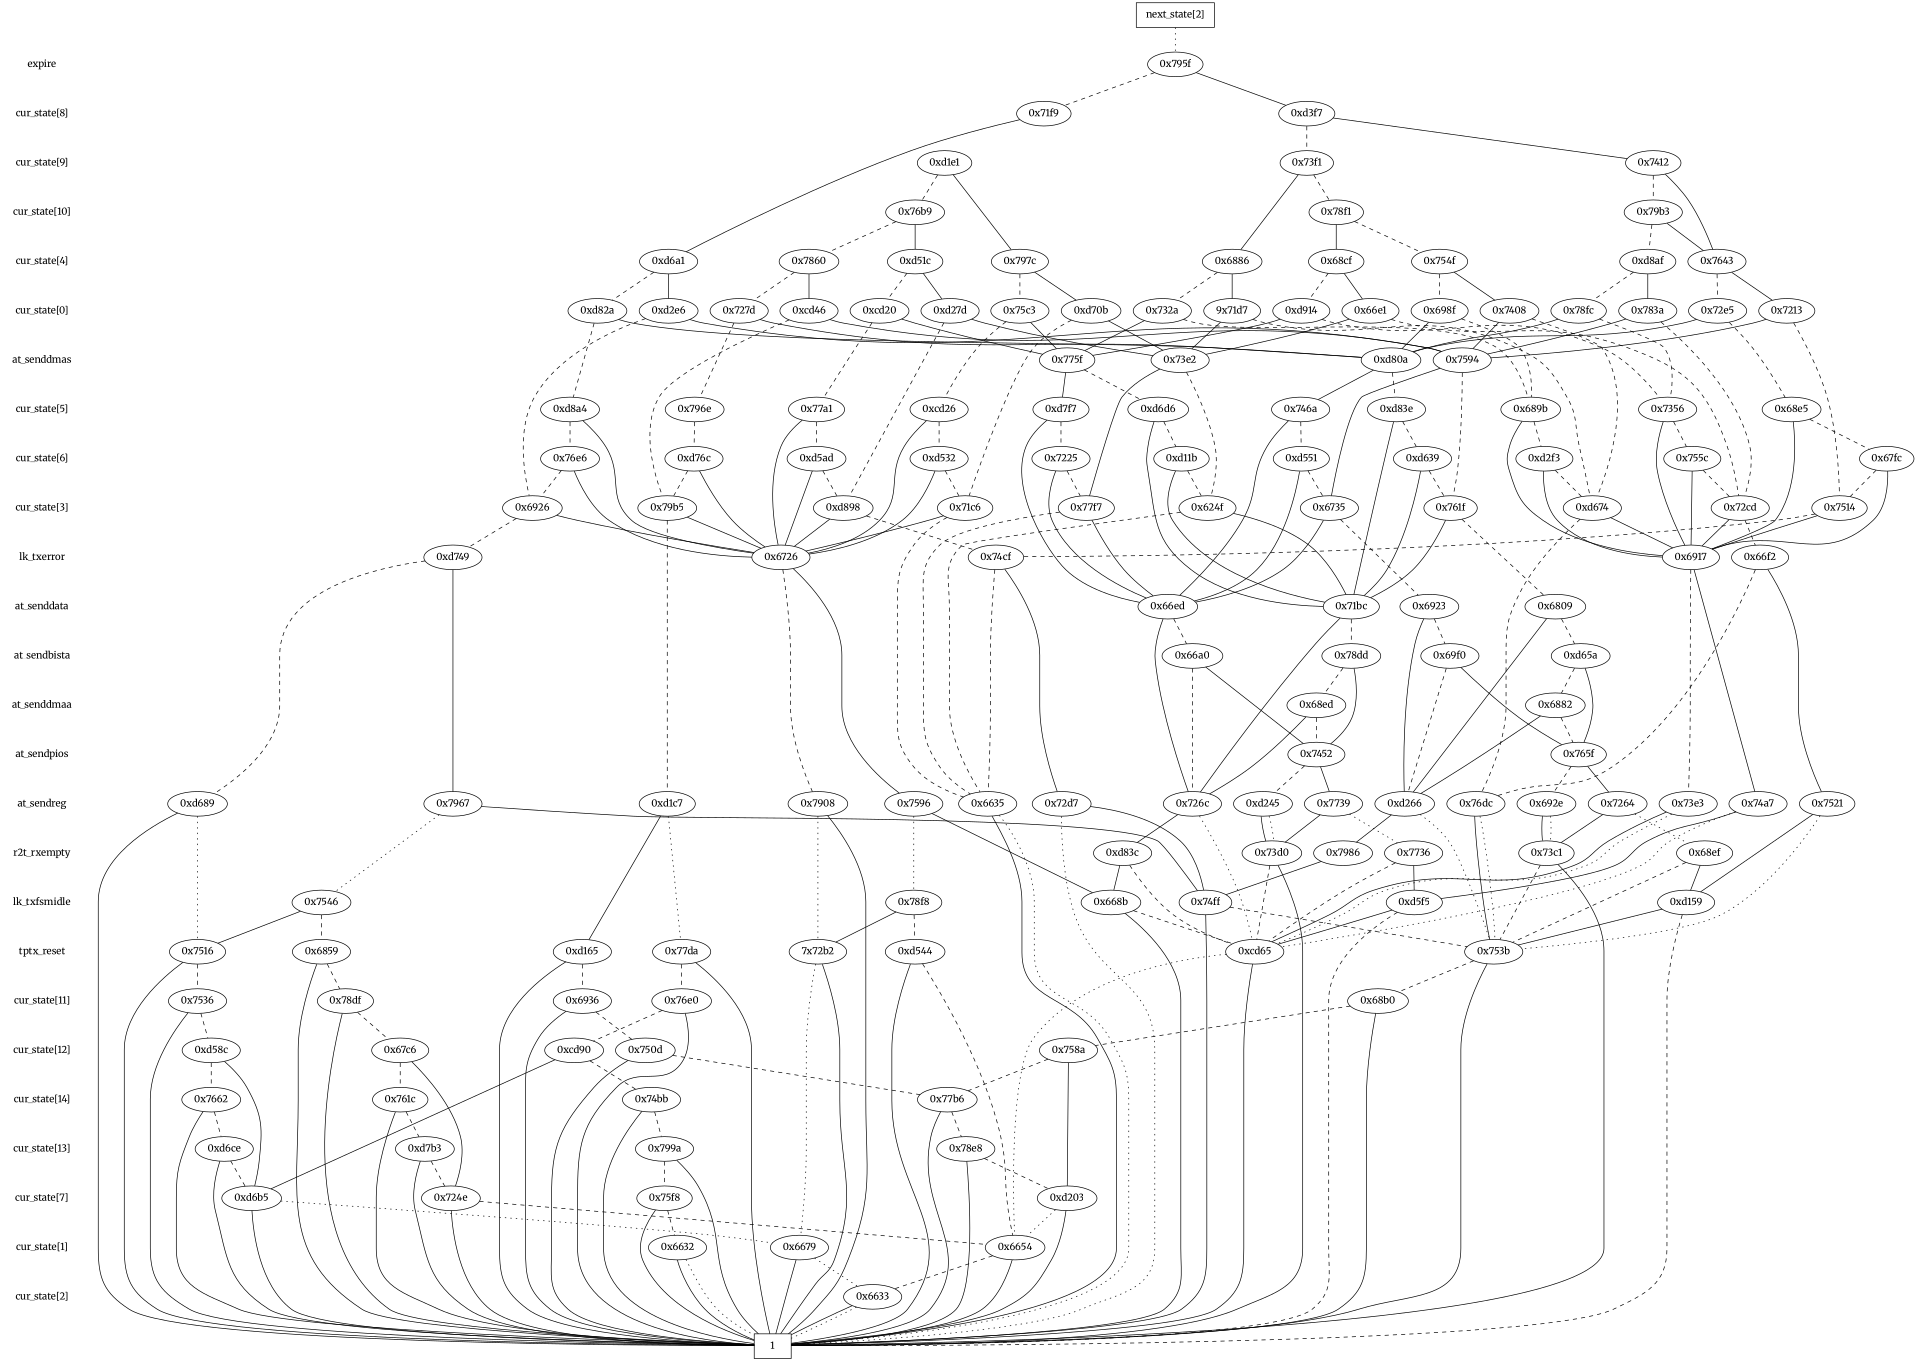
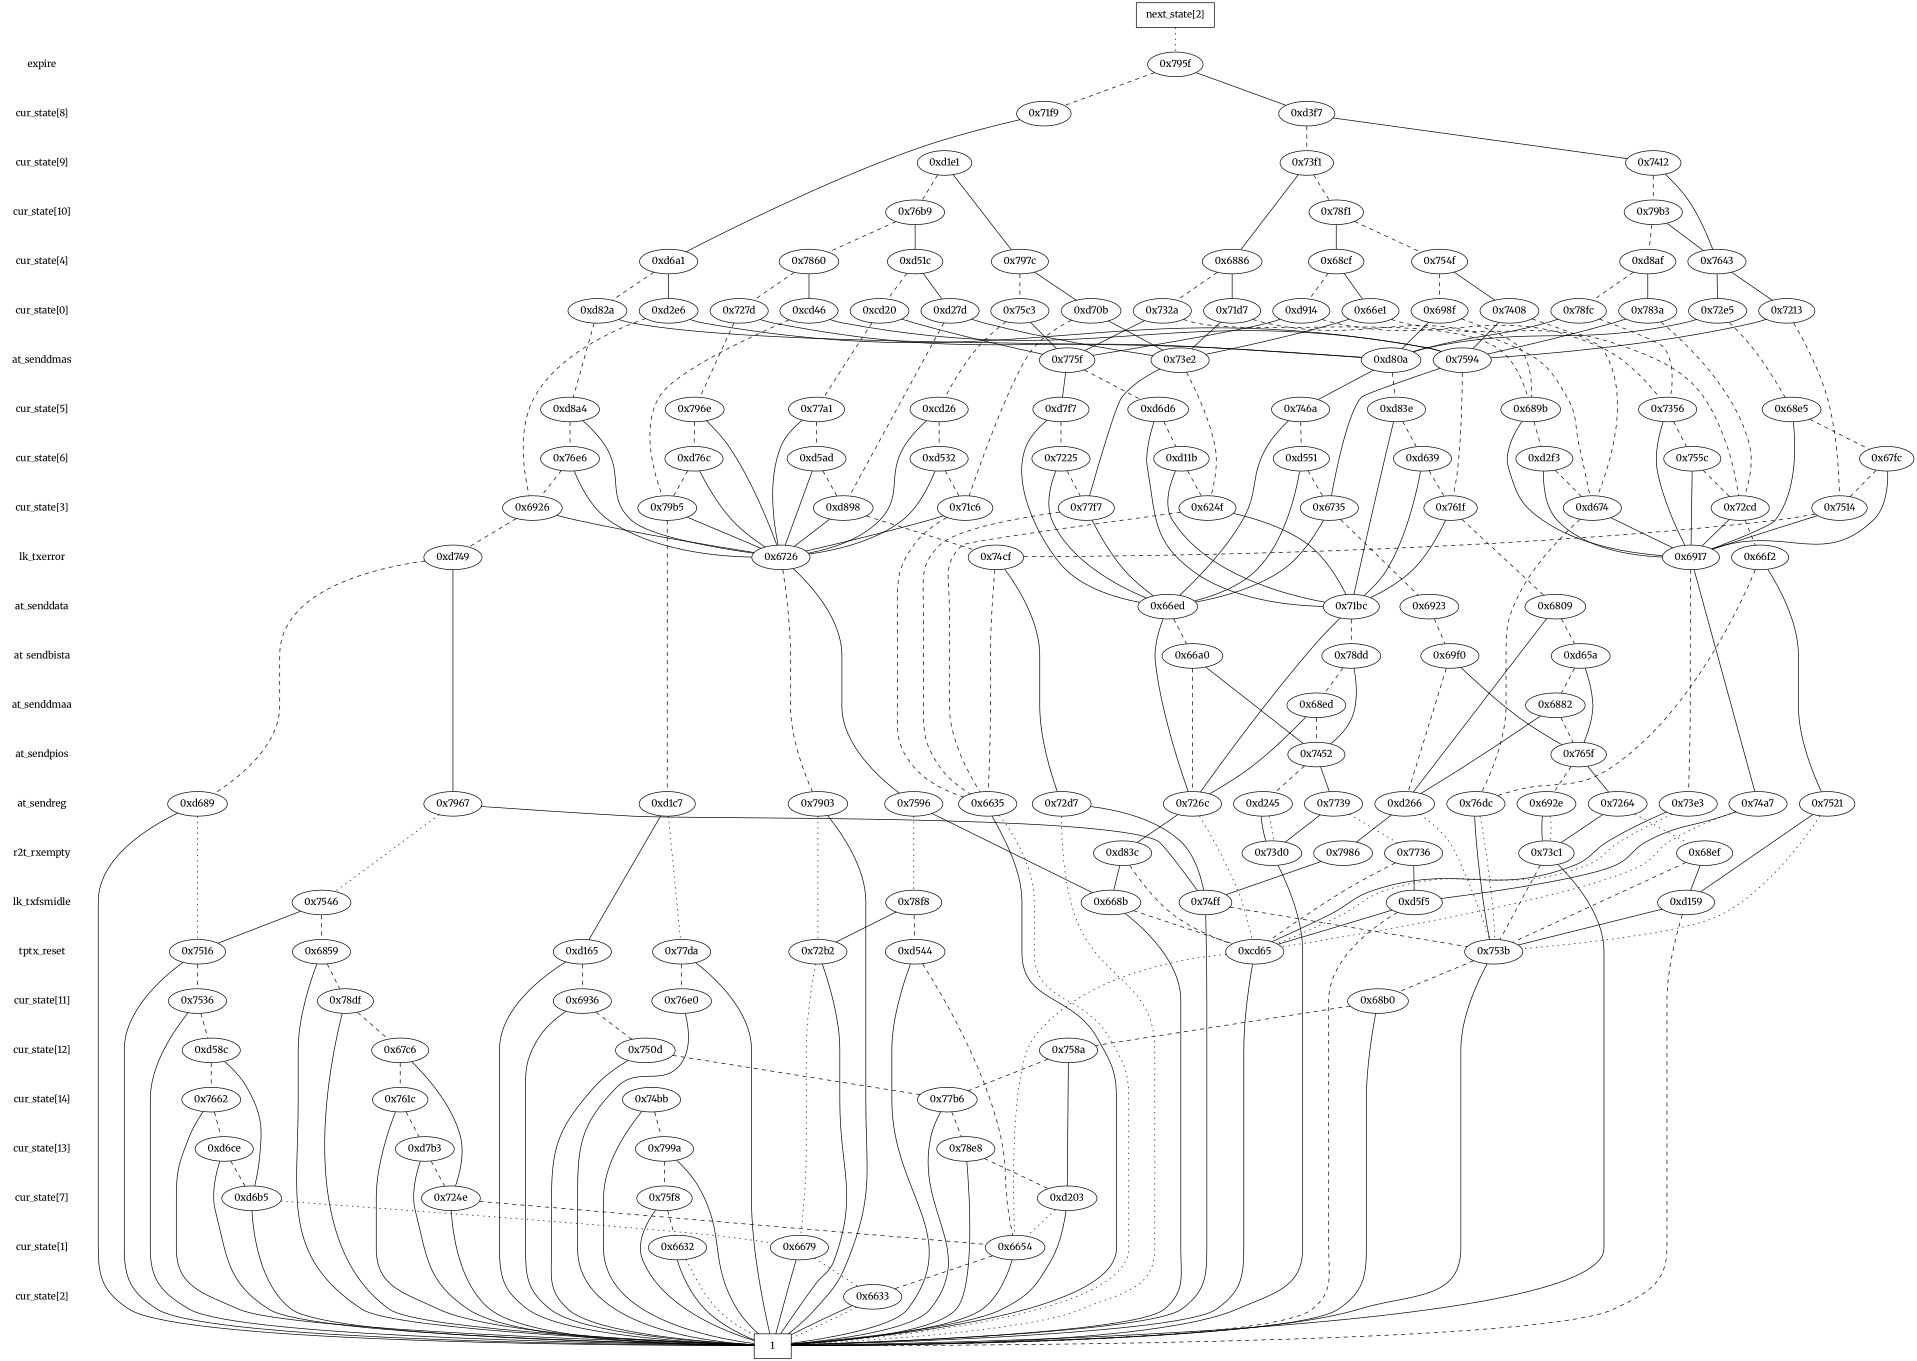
(1717, 286) -> (1717, 286)
(1232, 311) -> (1232, 311)
none -> (748, 479)
(1406, 704) -> none
(818, 804) -> (818, 804)
(1263, 902) -> none
(818, 952) -> (818, 952)
(574, 1050) -> none
